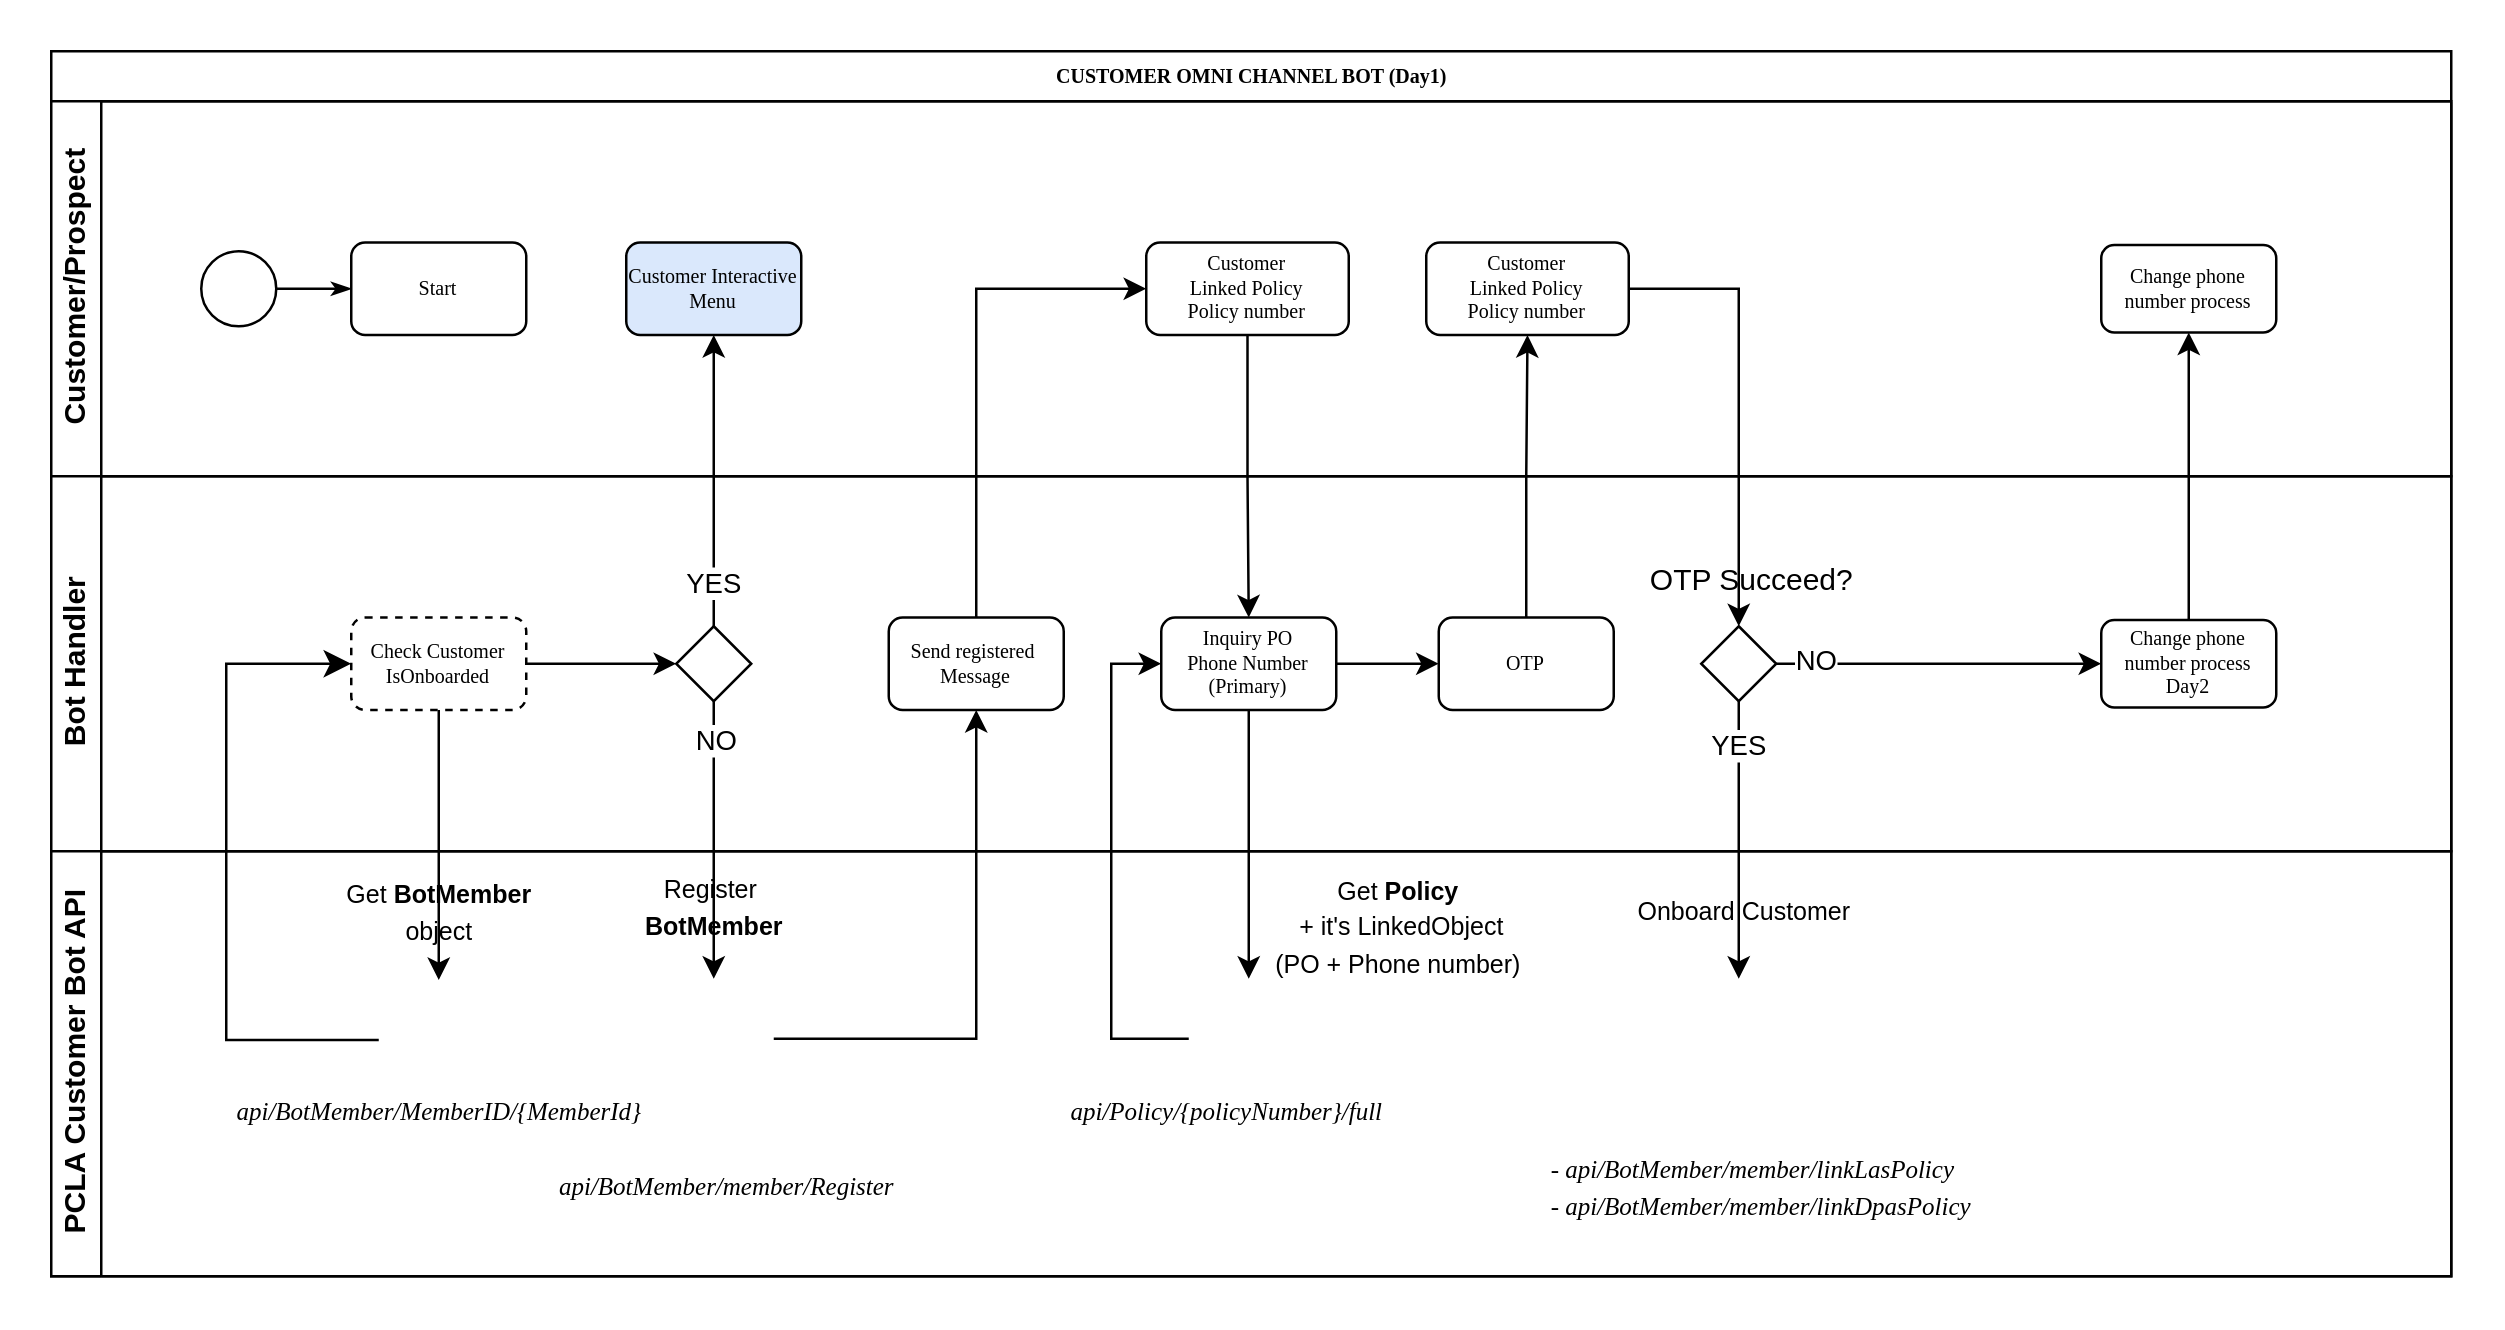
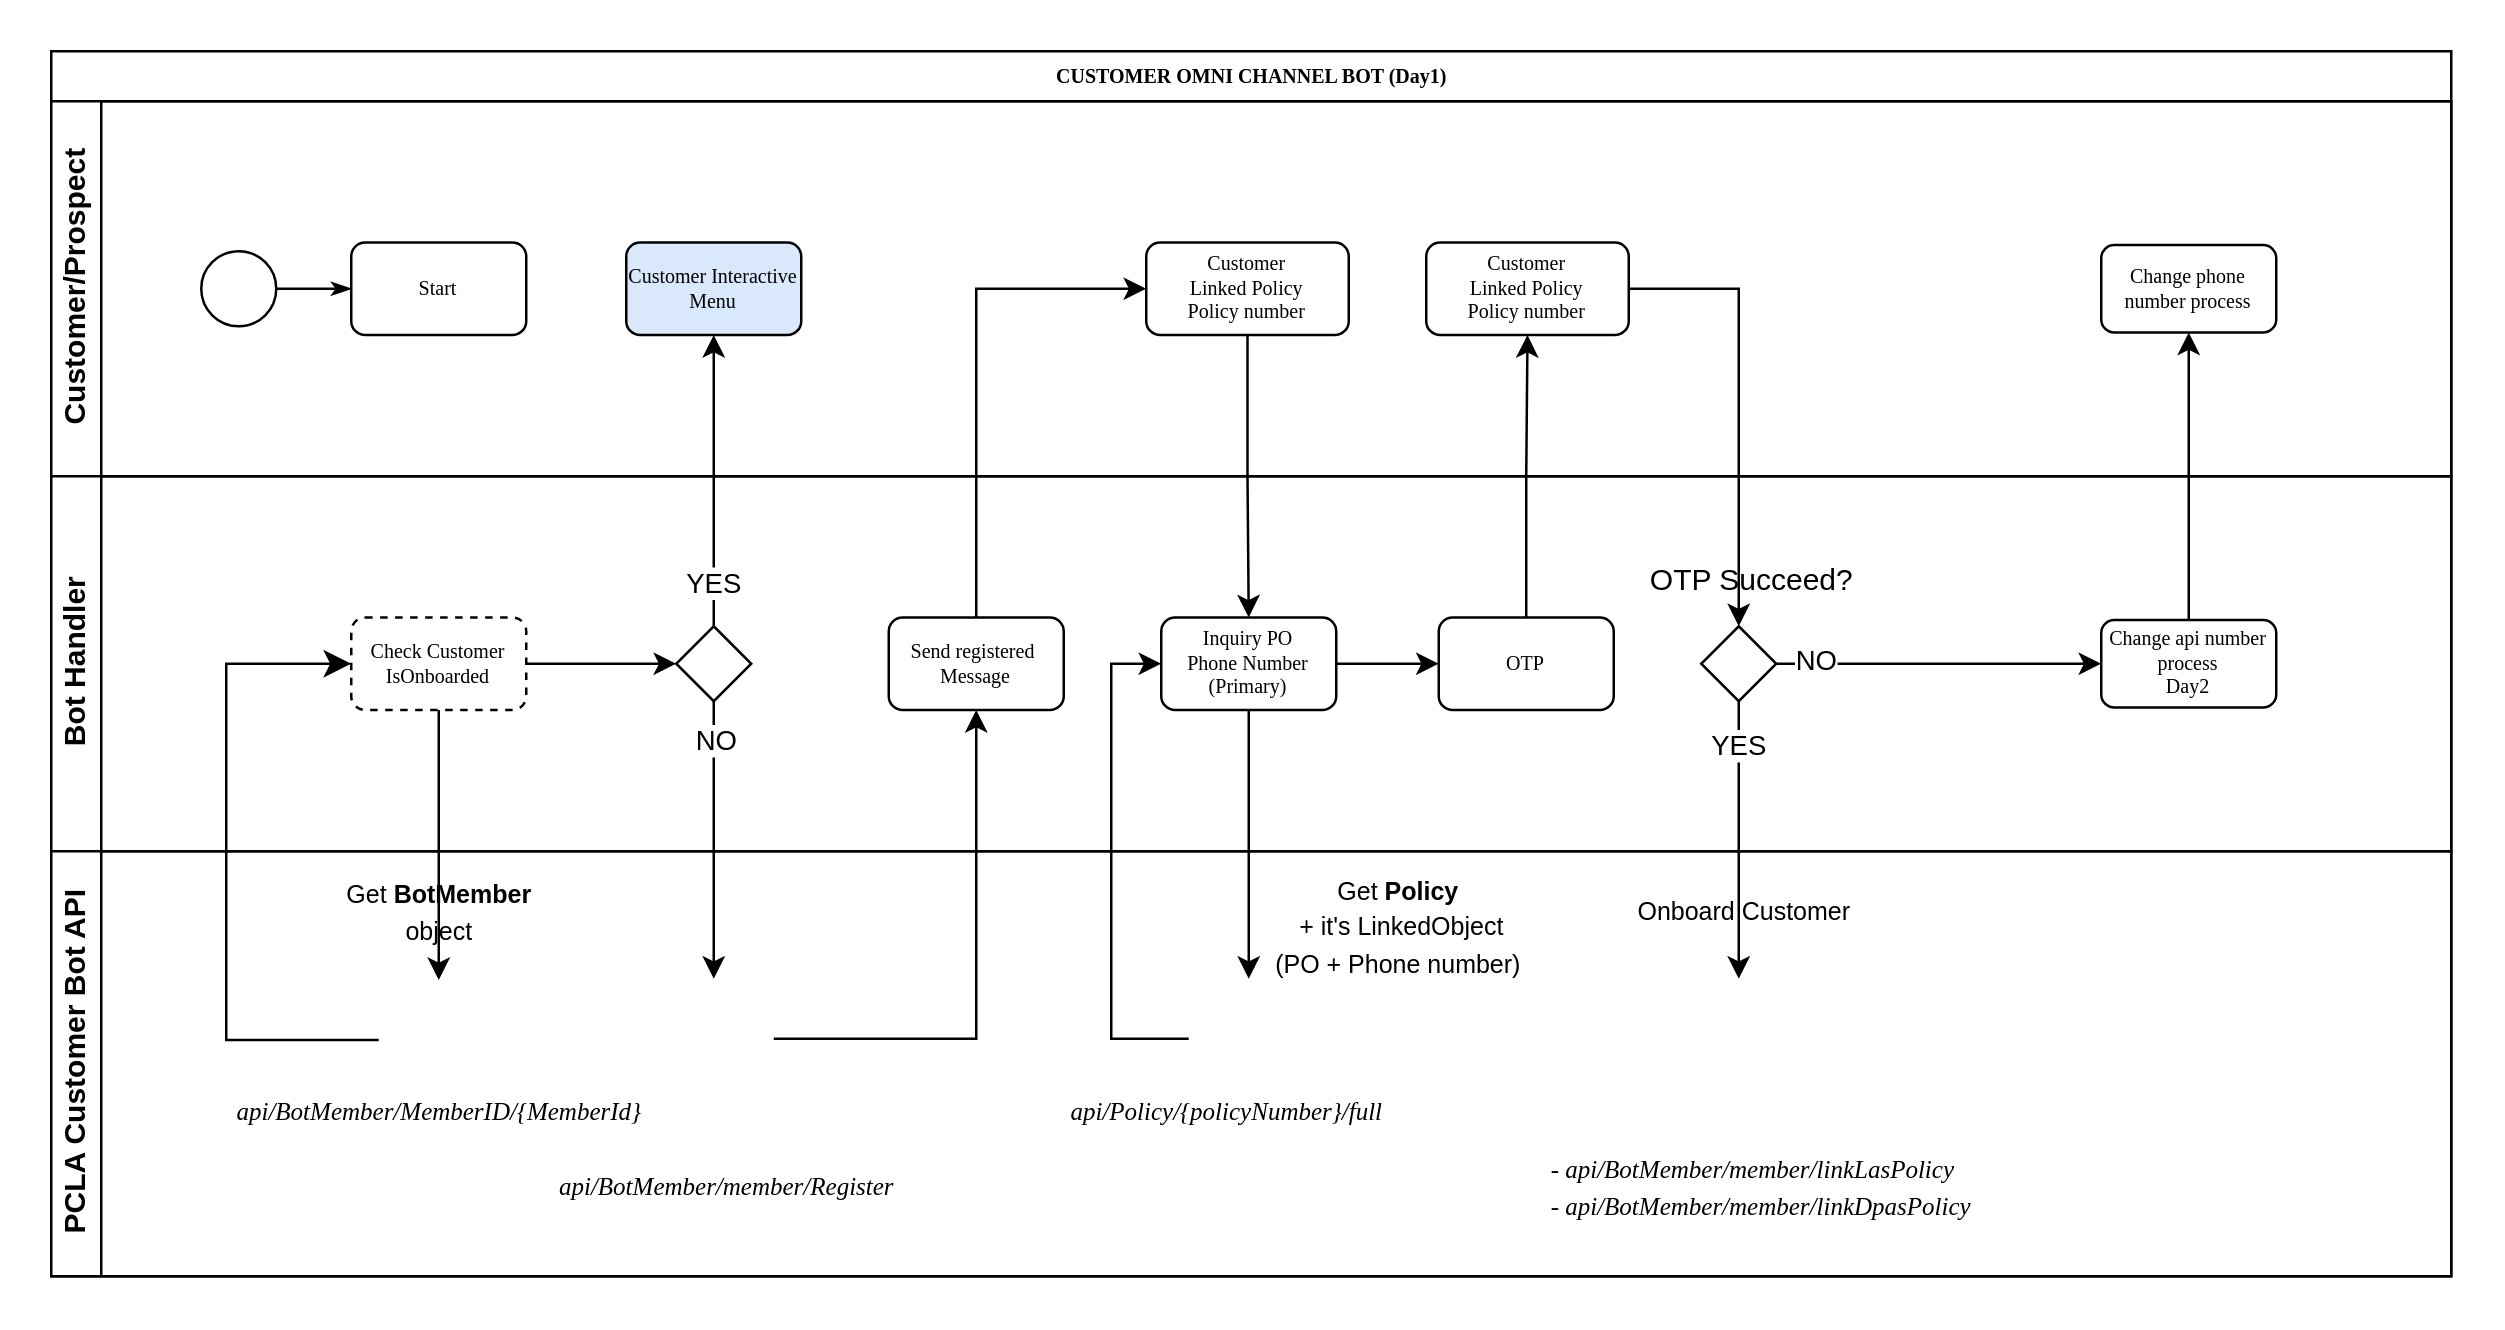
(2189, 664) -> (2189, 664)
(714, 906) -> none
